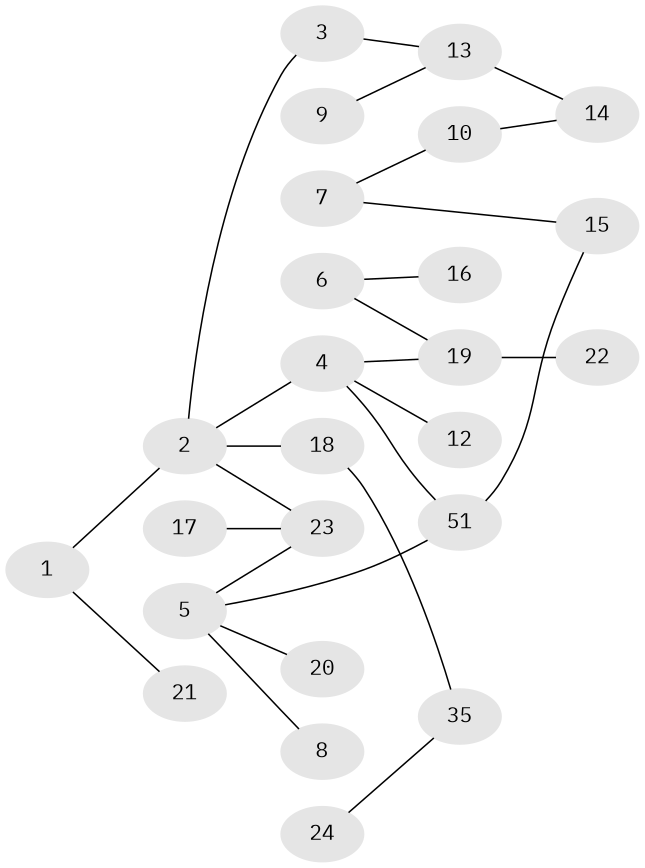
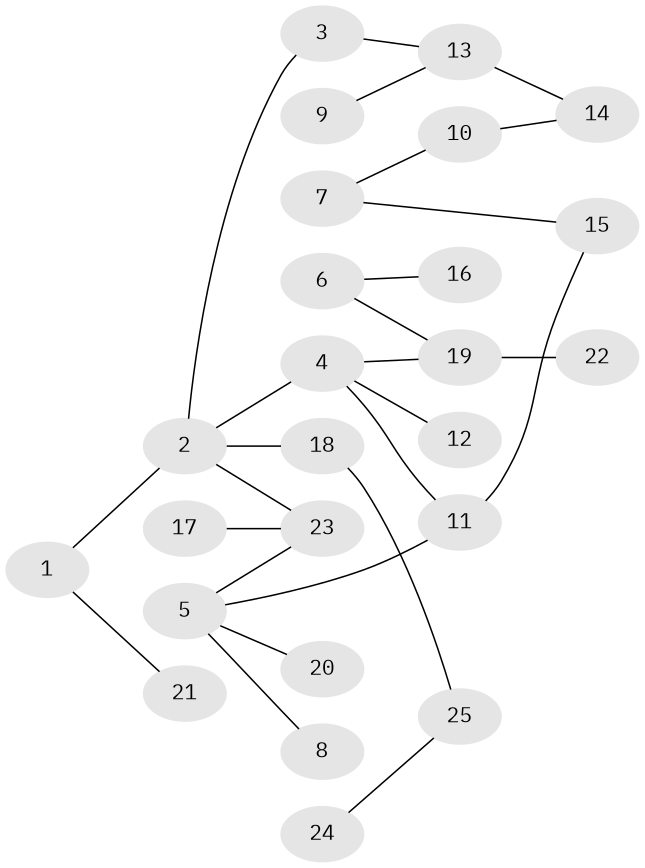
(460, 522) -> (460, 522)
(460, 717) -> (460, 717)
